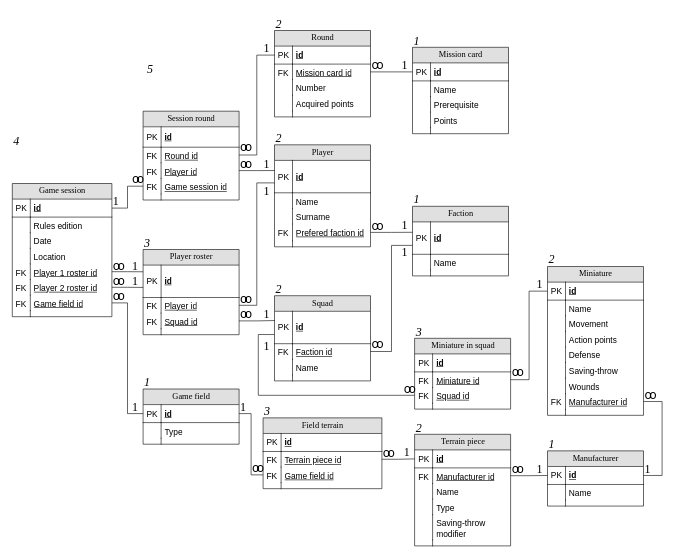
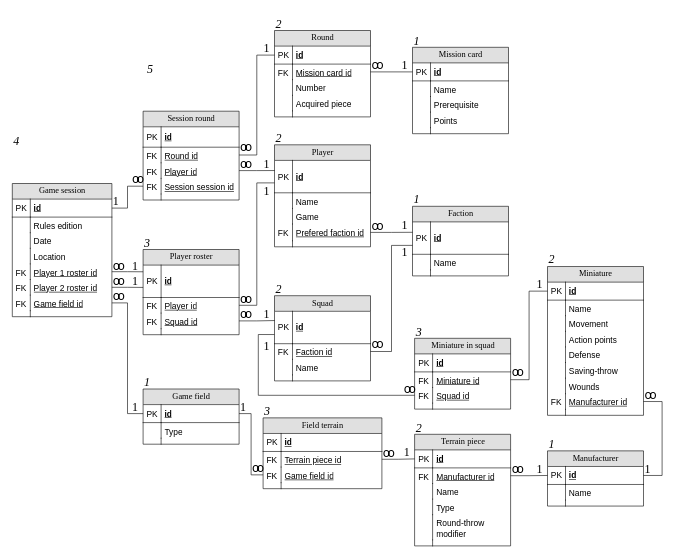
(328, 104) -> (326, 104)
(196, 188) -> (201, 193)
(313, 218) -> (306, 218)
(473, 529) -> (473, 529)
